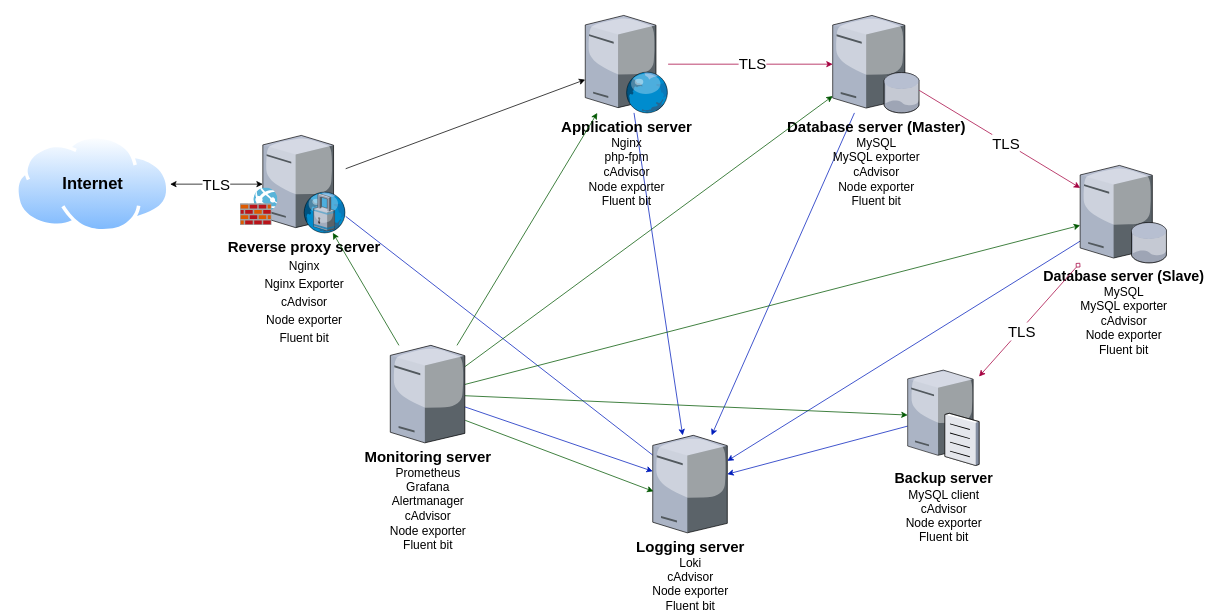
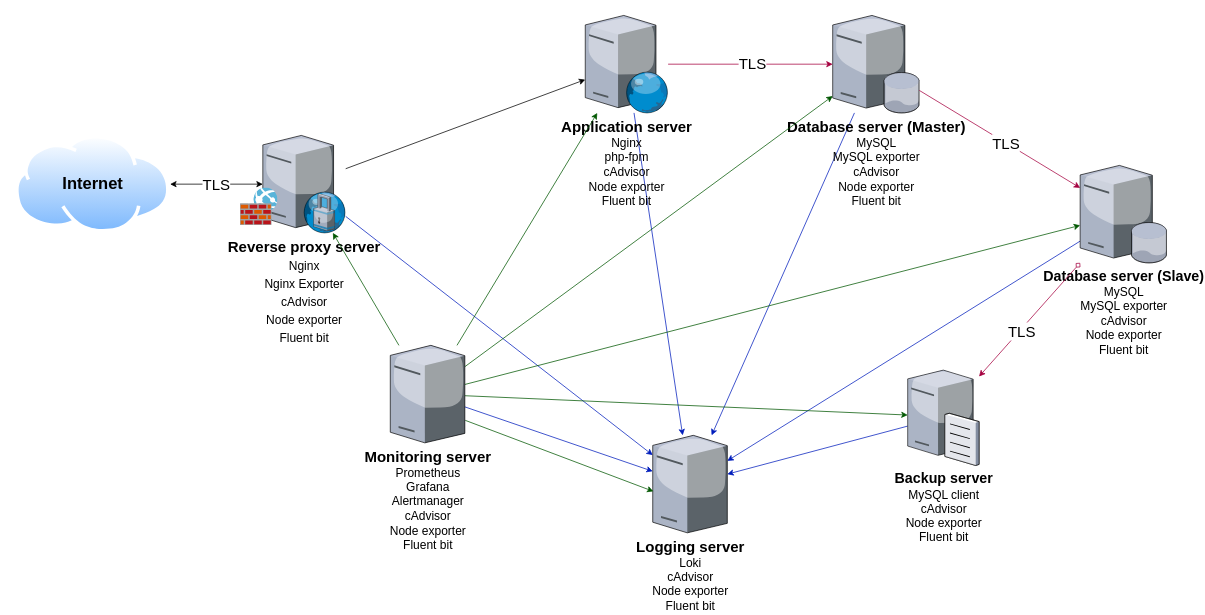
(647, 451) -> (648, 451)
